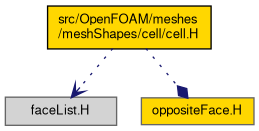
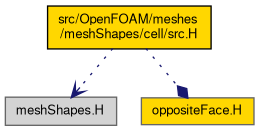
(129, 27) -> (129, 27)
(61, 111) -> (61, 111)
